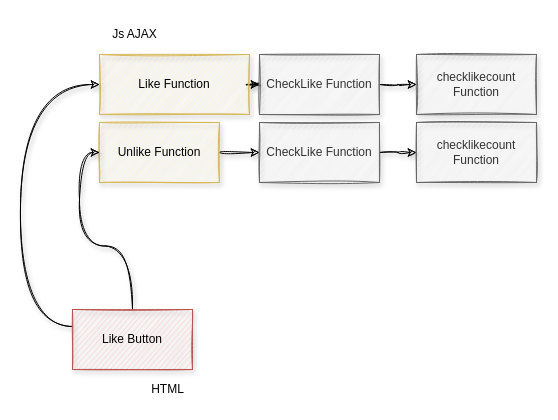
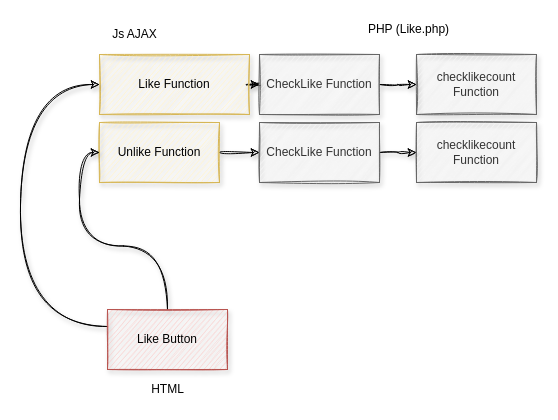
none -> (408, 30)
(133, 340) -> (168, 340)
